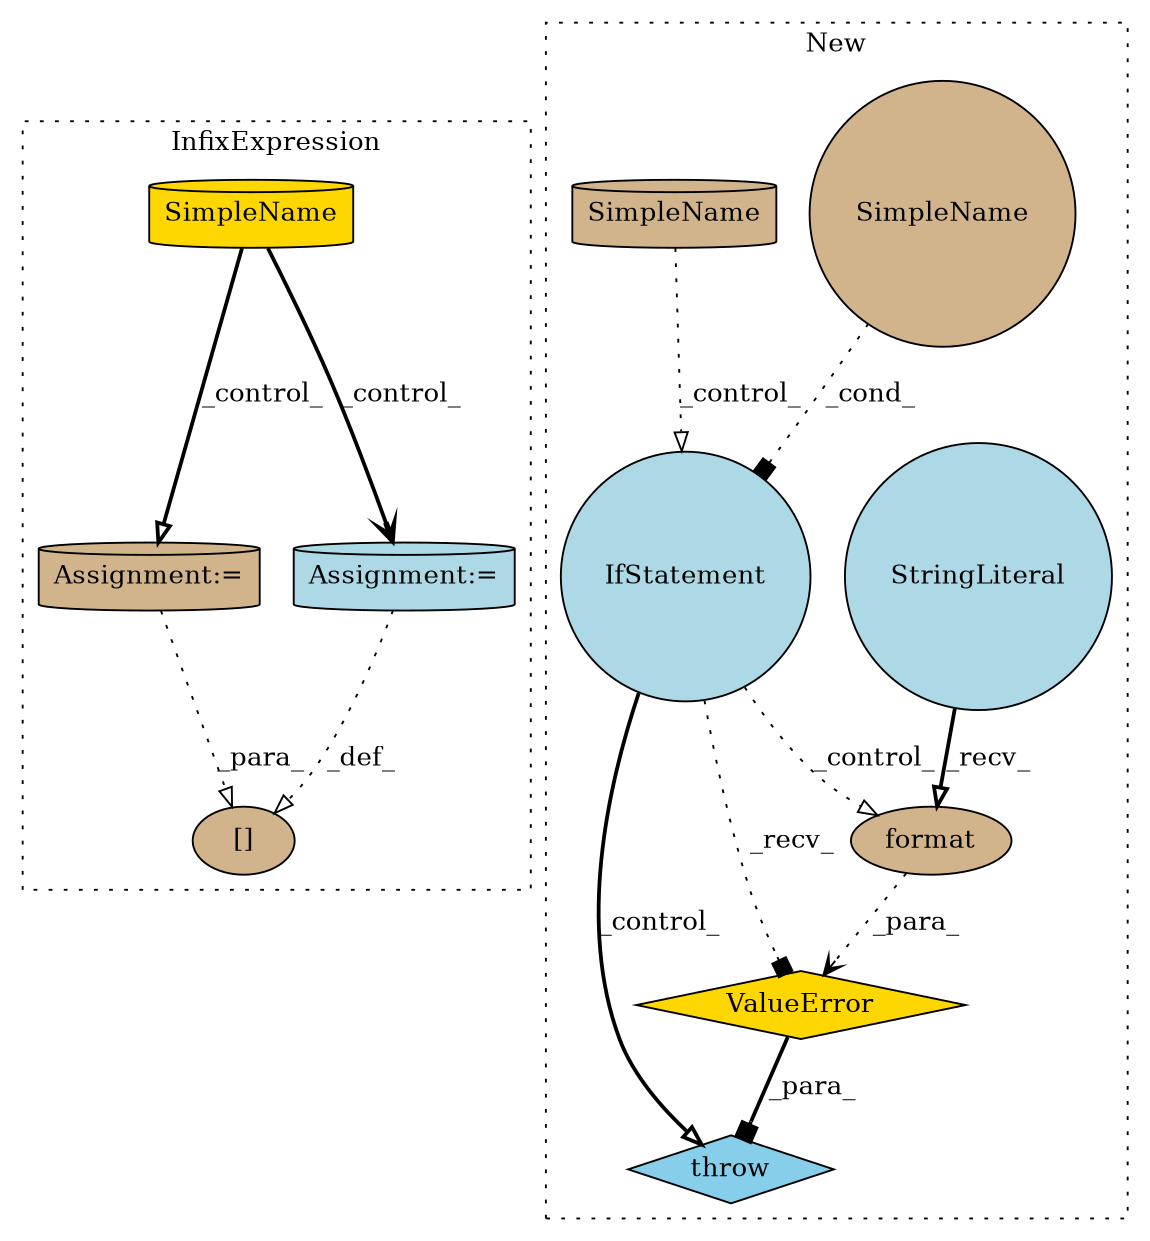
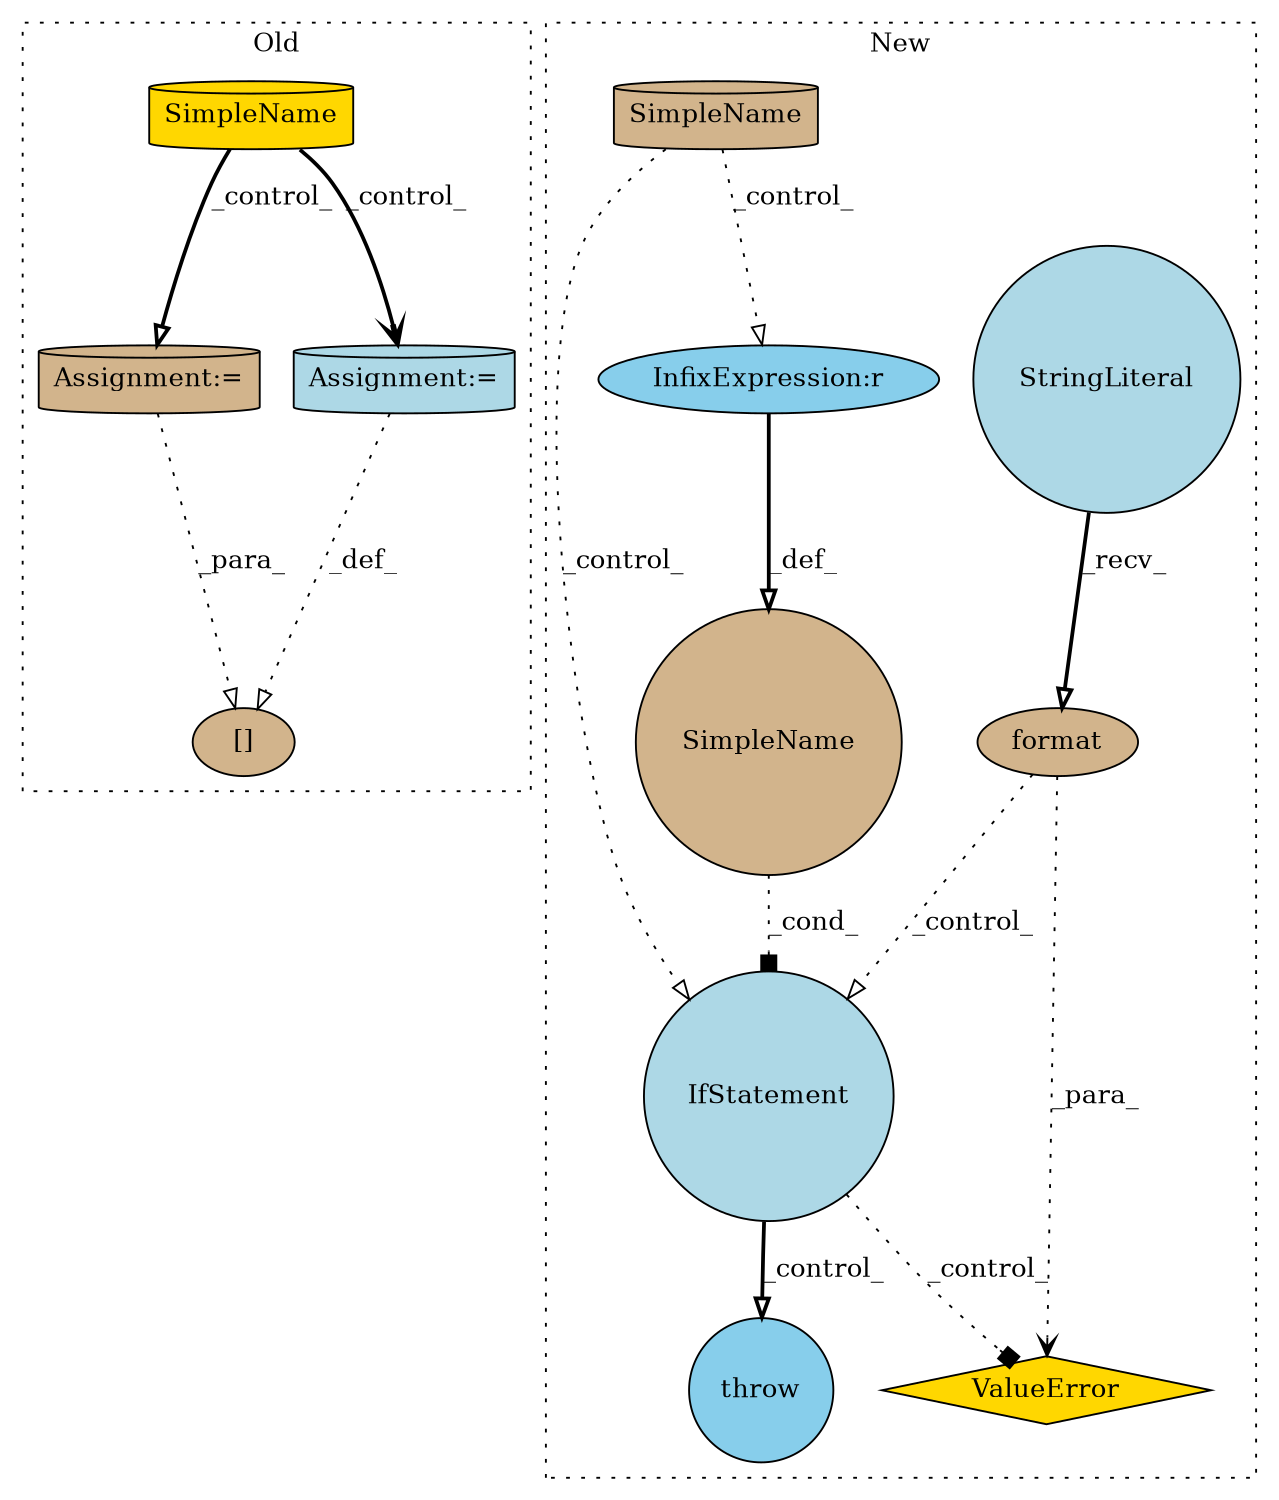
(277, 143) -> (277, 44)
none -> (769, 379)
(796, 754) -> (946, 879)
(792, 841) -> (988, 1270)
(769, 1079) -> none
(731, 1169) -> (761, 1390)
